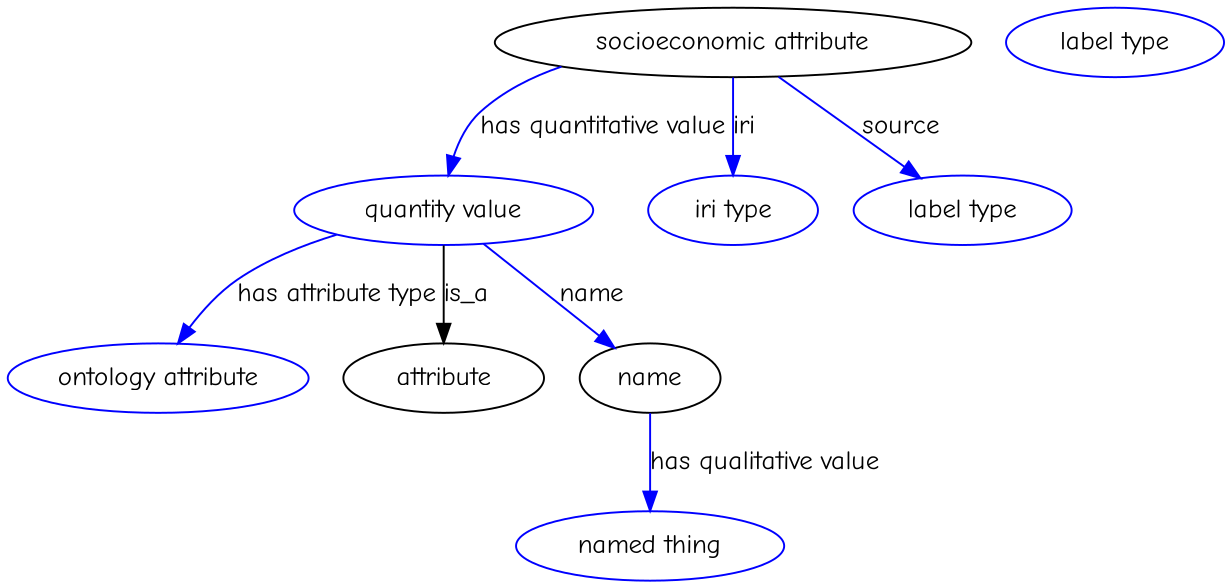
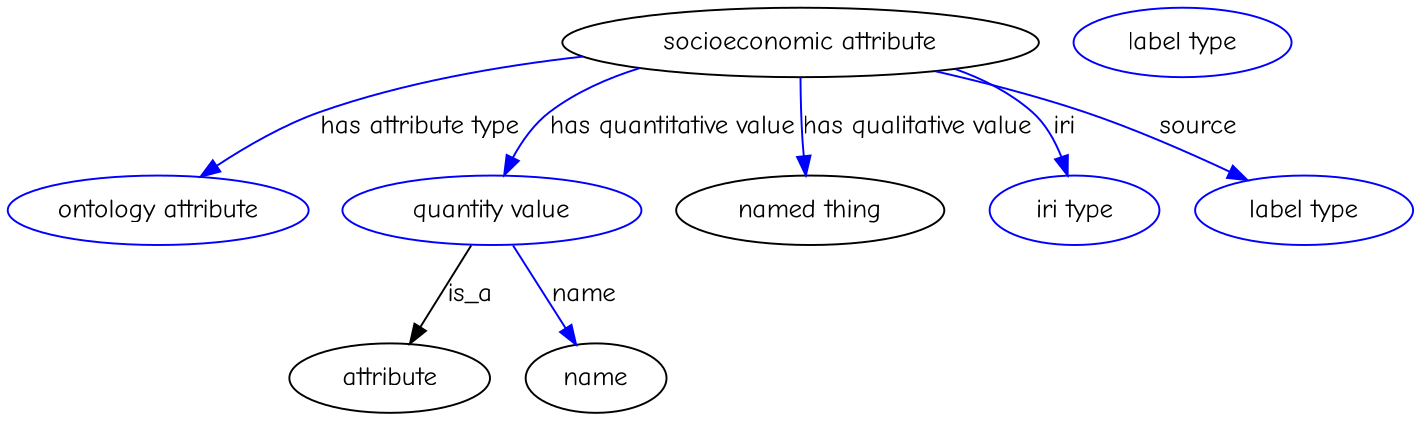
(255, 269) -> (393, 90)
(650, 452) -> (801, 117)
(650, 546) -> (810, 210)
